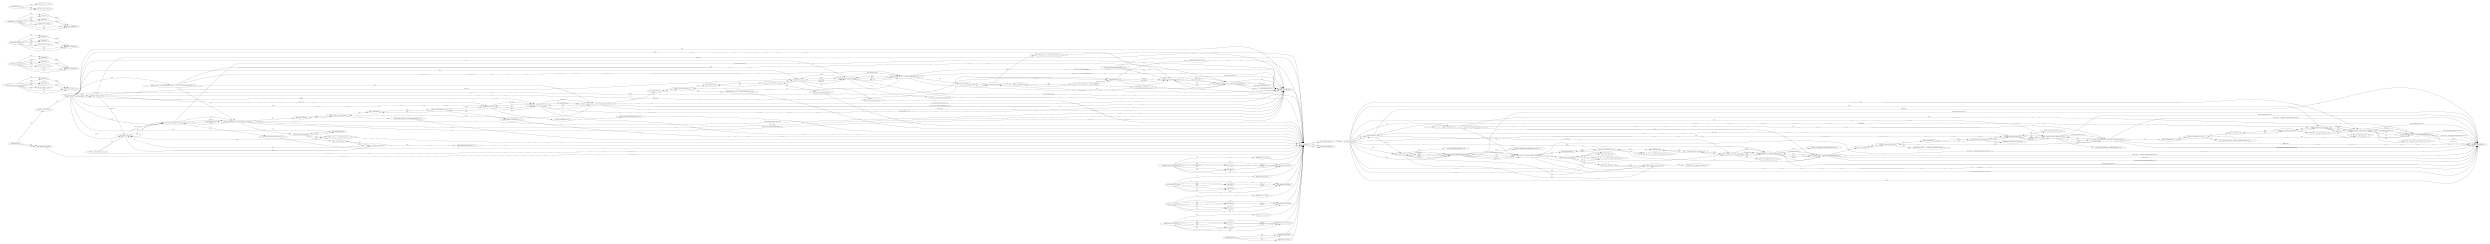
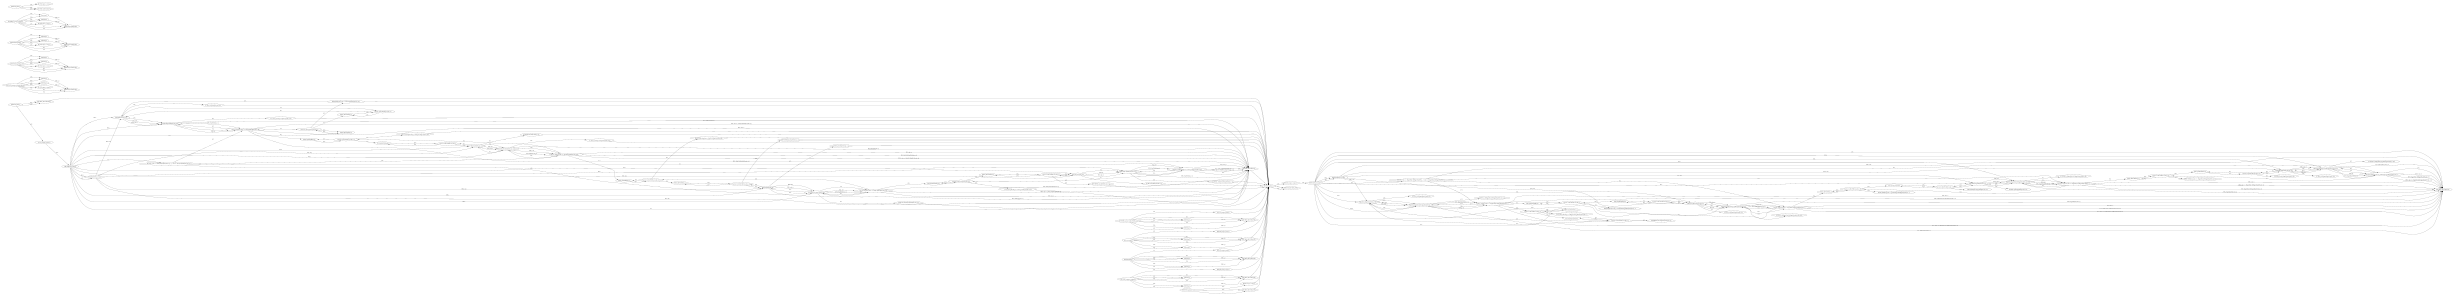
(1141, 73) -> (1168, 181)
(512, 120) -> none
(111, 144) -> (160, 103)
(466, 146) -> none
